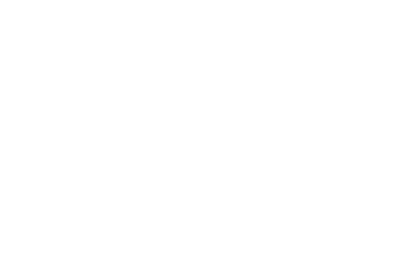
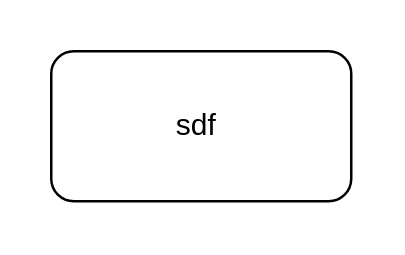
none -> (201, 126)
